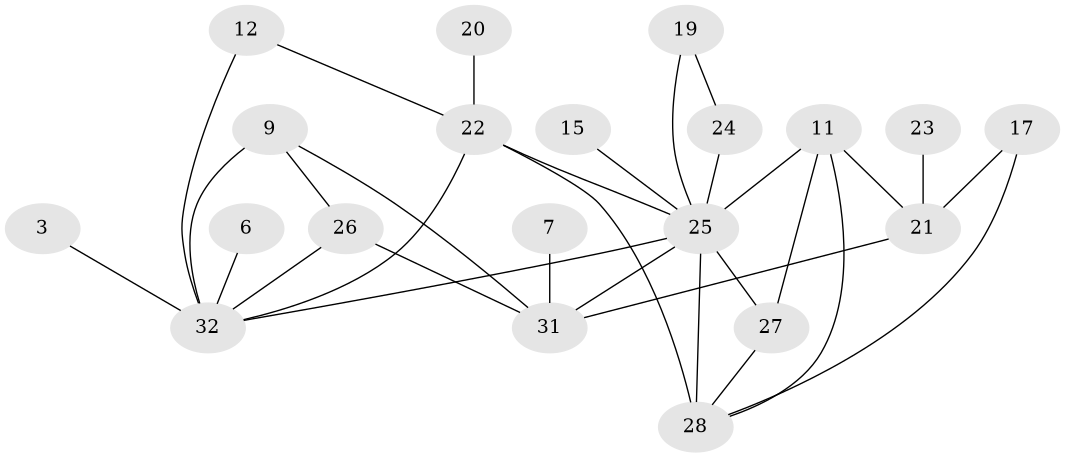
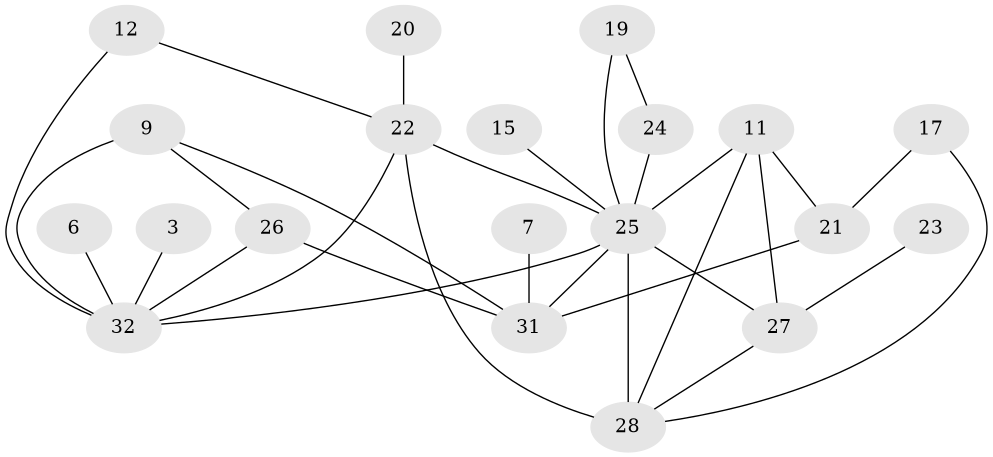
(923, 179) -> (855, 278)
